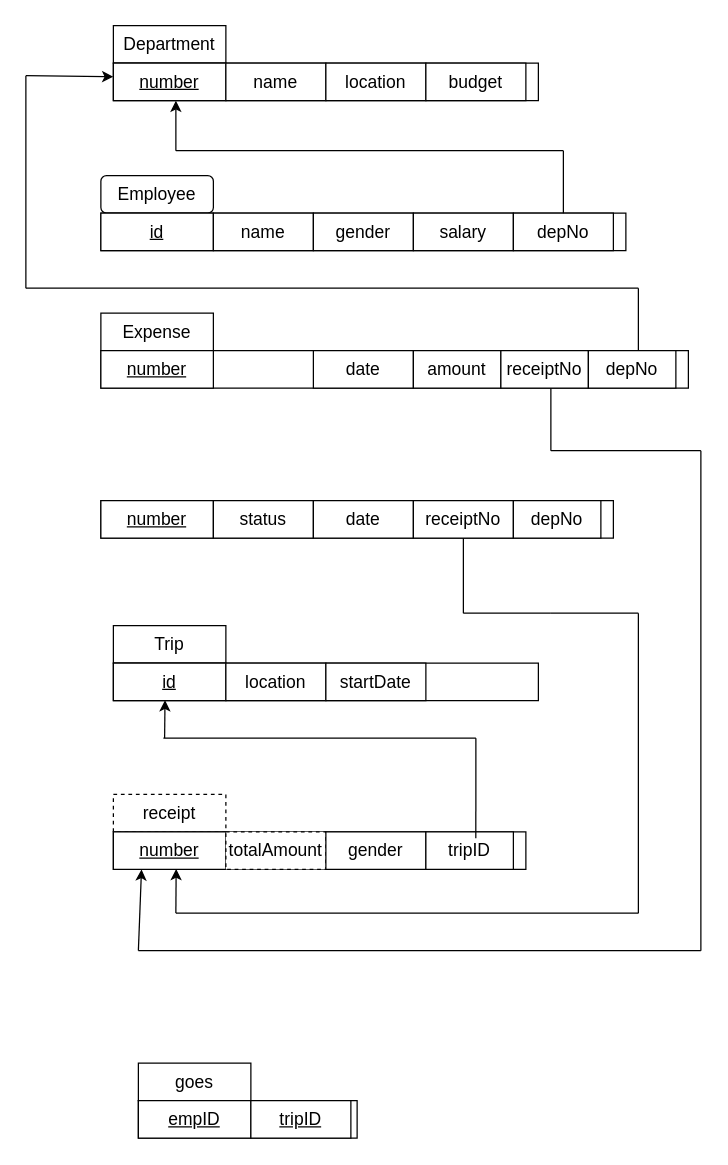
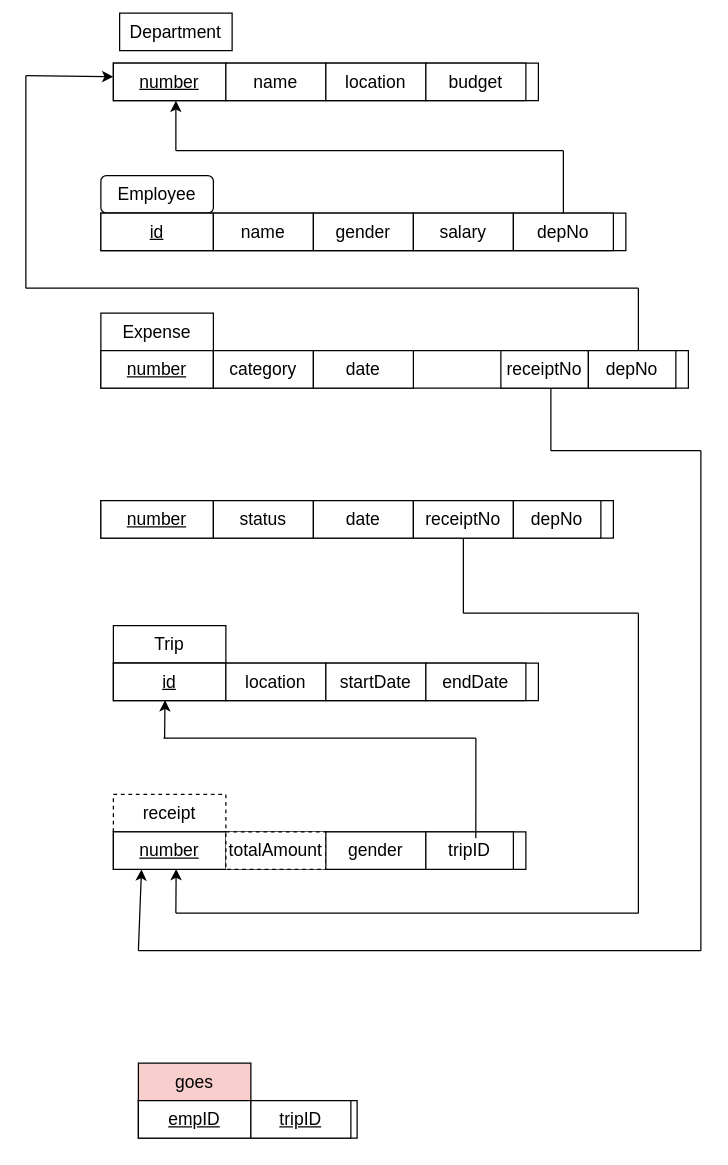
(169, 44) -> (176, 32)
none -> (263, 369)
(457, 369) -> none
none -> (476, 682)
(194, 1082) -> (194, 1082)
